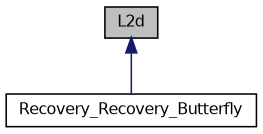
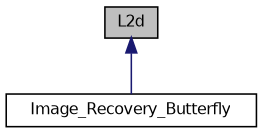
(131, 110) -> (131, 110)
